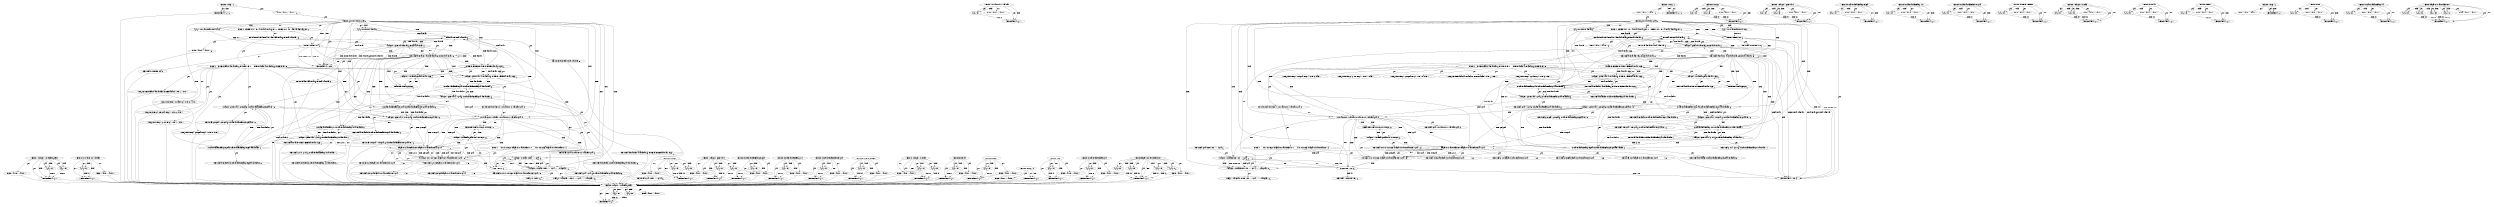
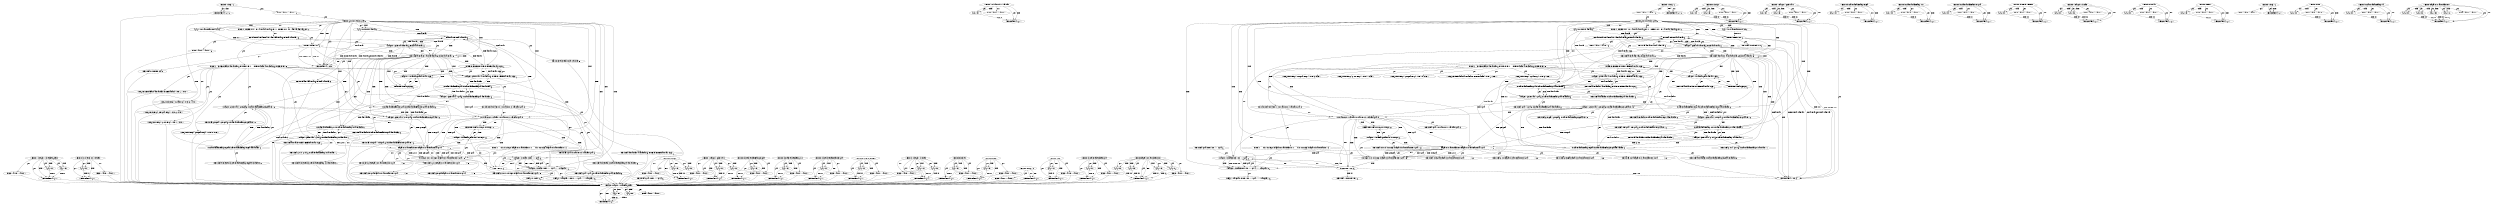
(502, 160) -> (532, 171)
